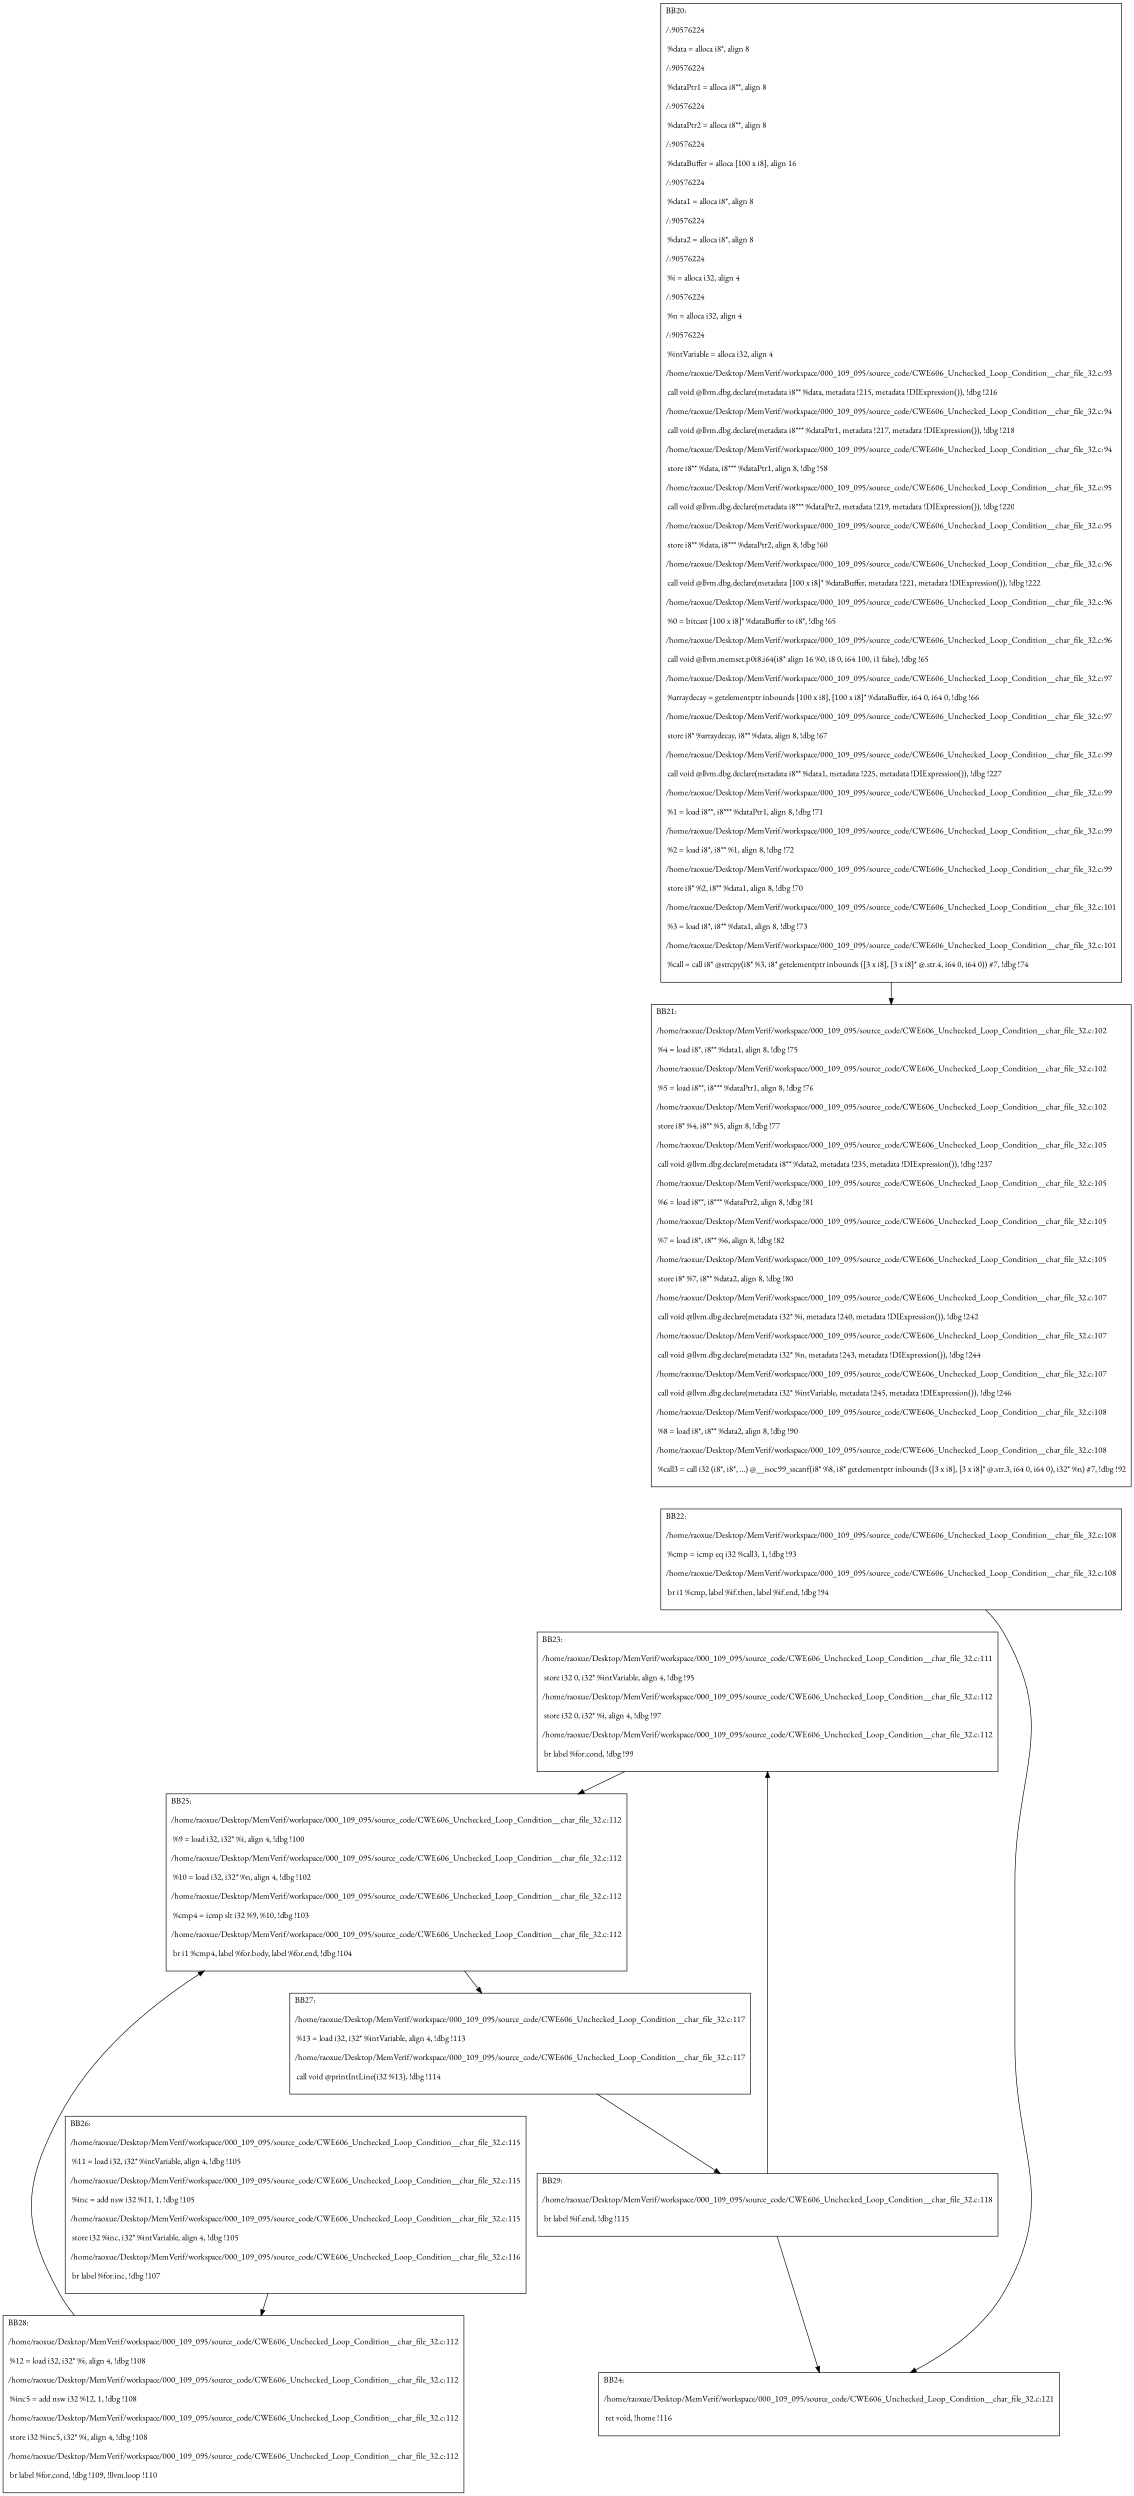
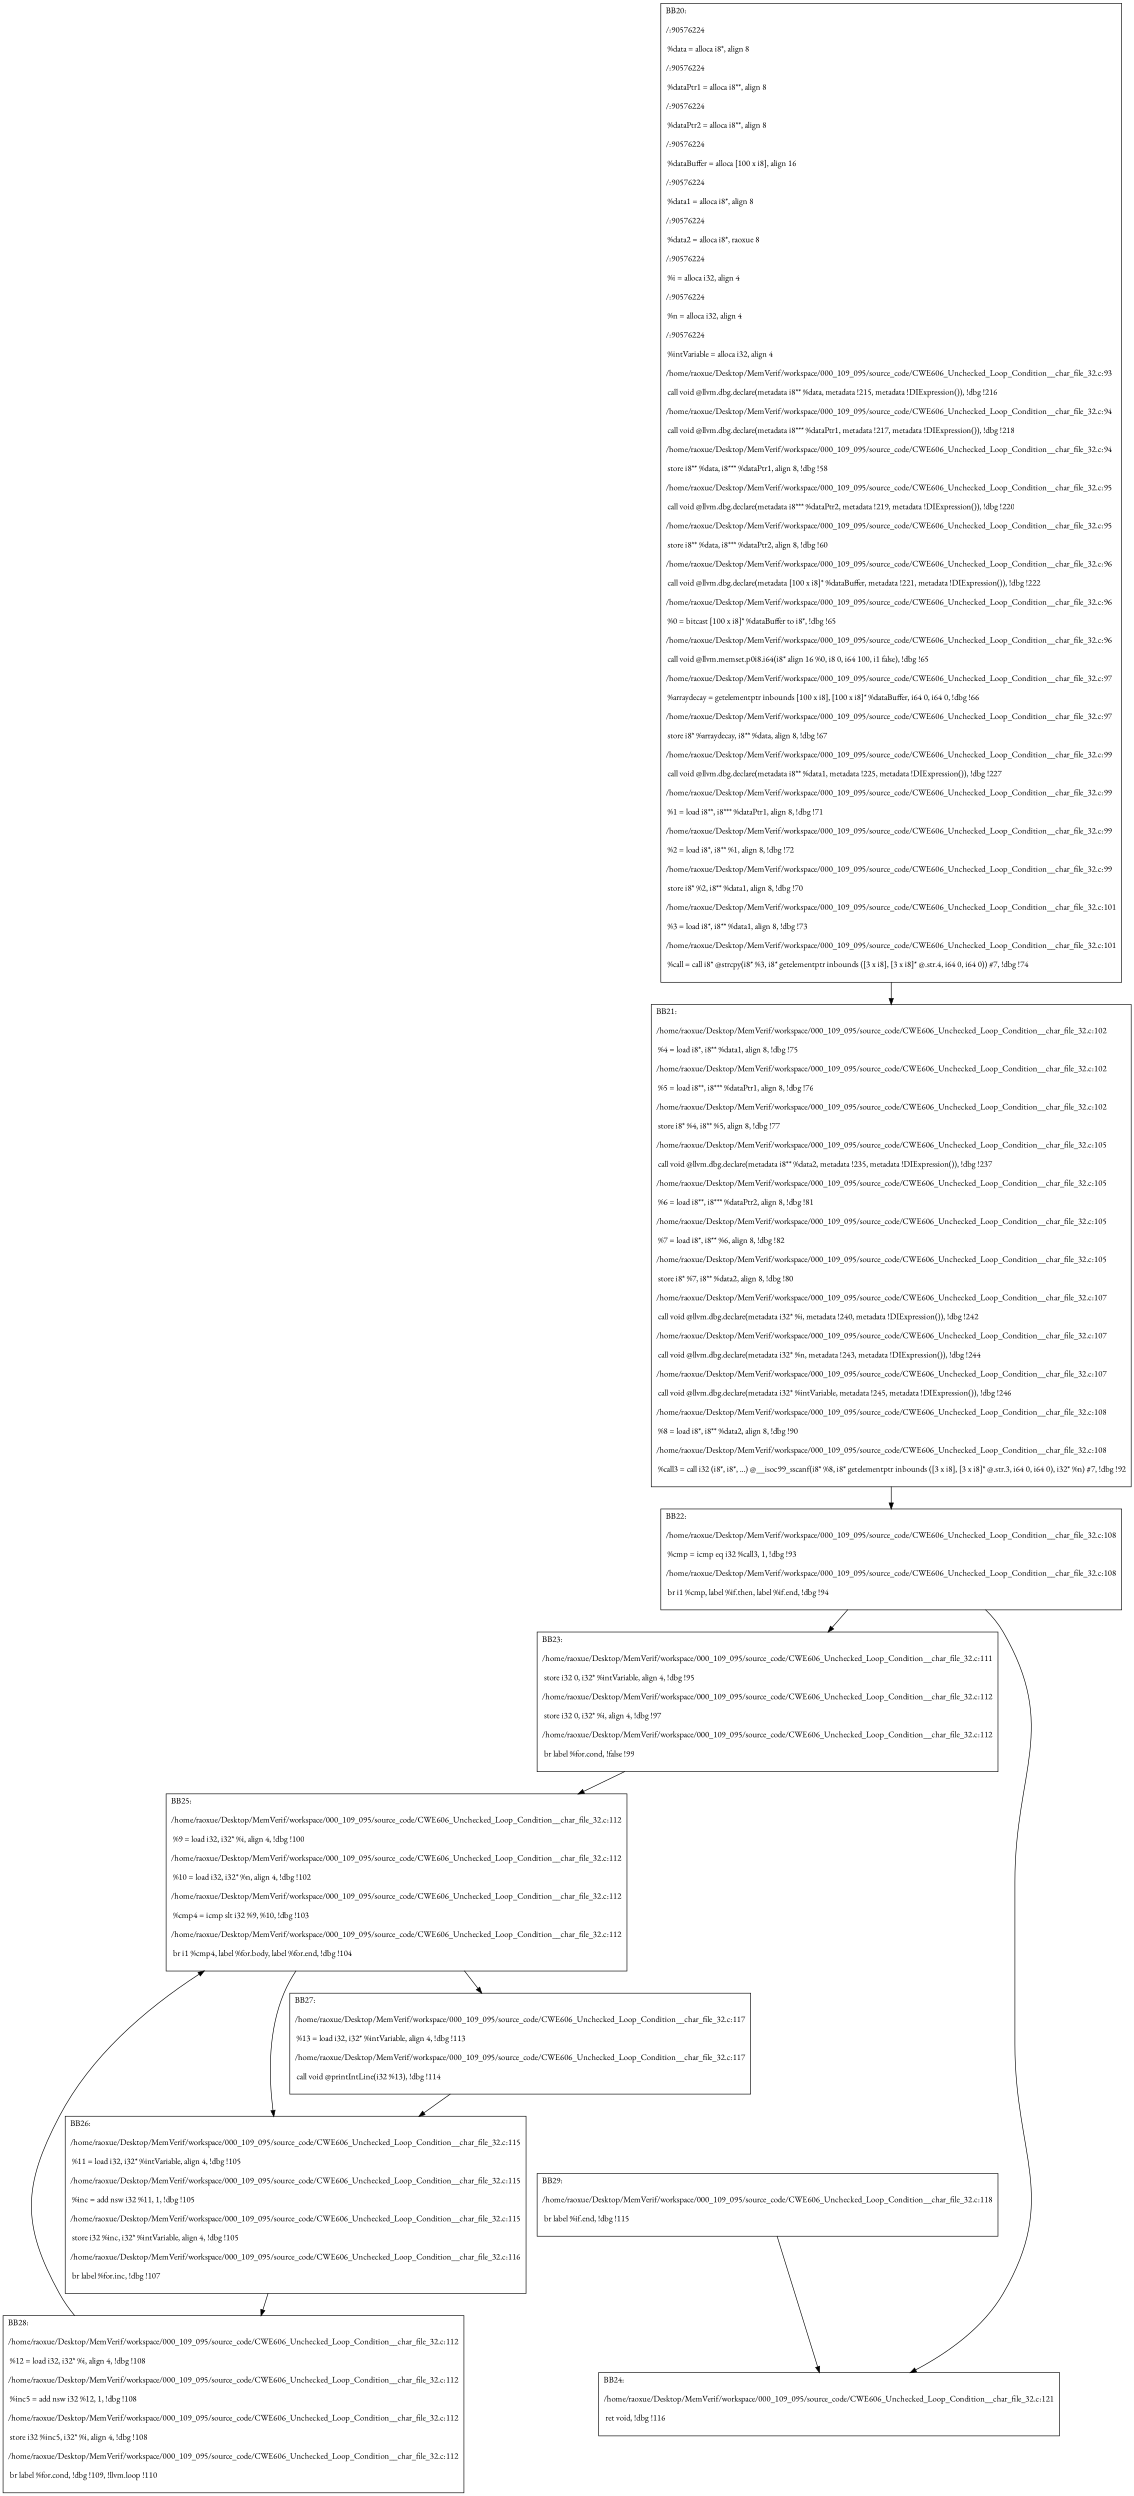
(710, 240) -> (713, 240)
none -> (891, 1495)
(588, 1754) -> (589, 1754)
(768, 1976) -> (840, 1619)
none -> (272, 2038)
(656, 2132) -> (437, 2103)
(638, 2418) -> (635, 2418)
